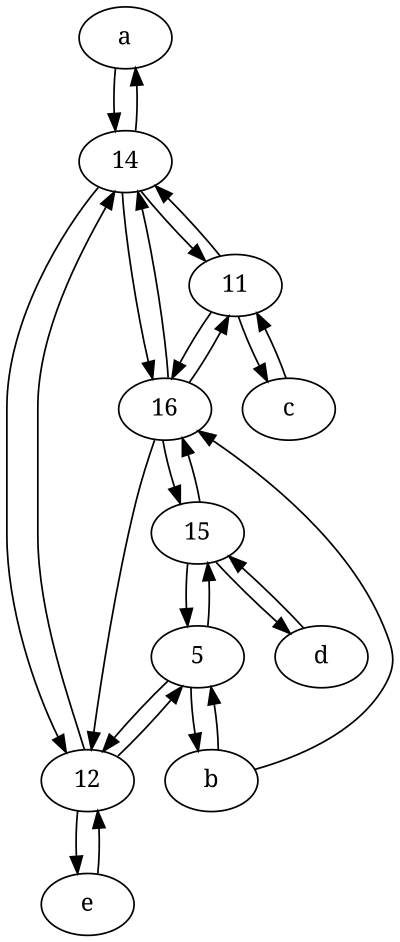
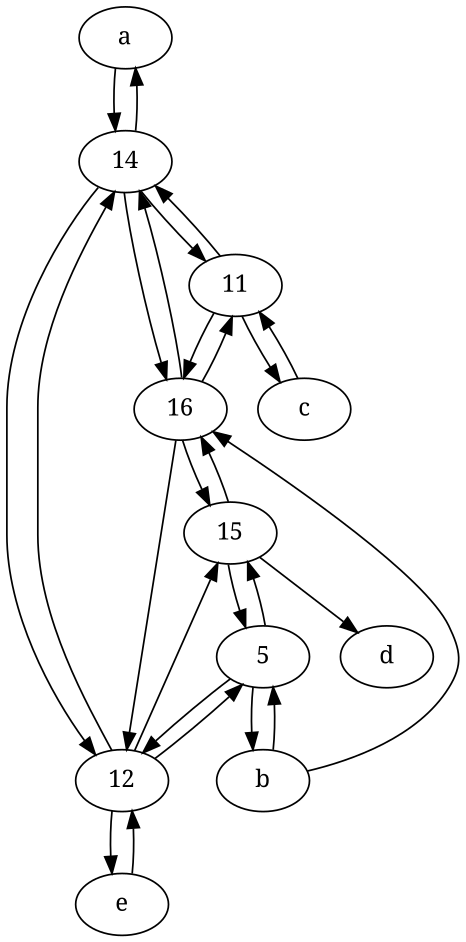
(274, 597) -> (173, 665)
